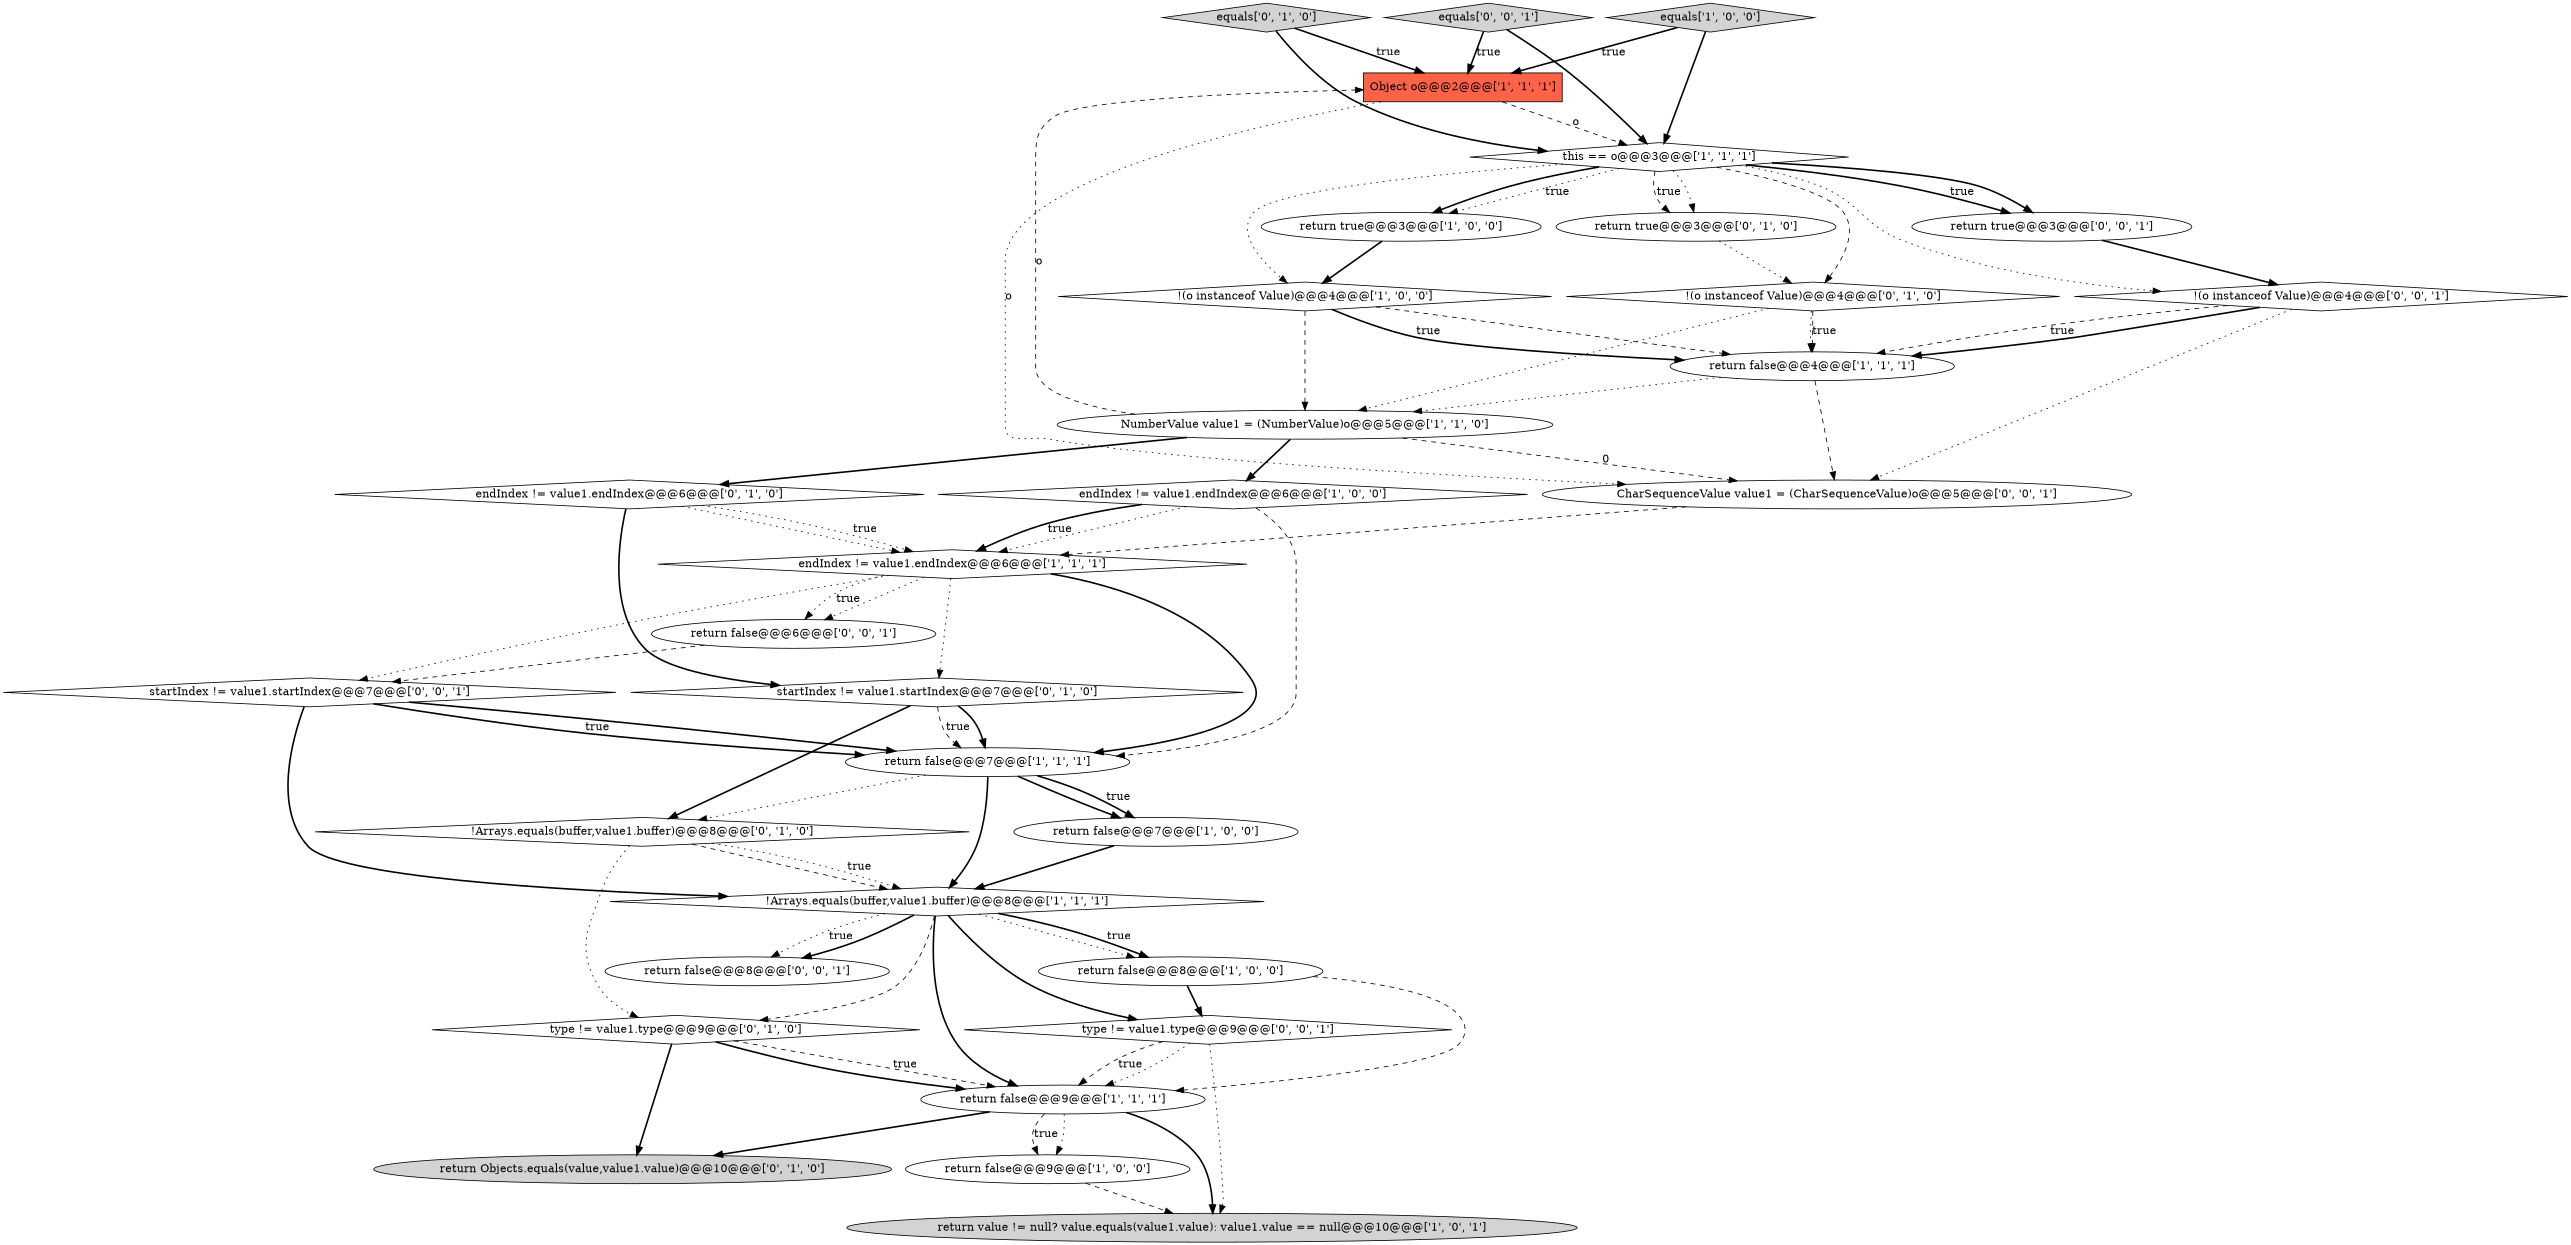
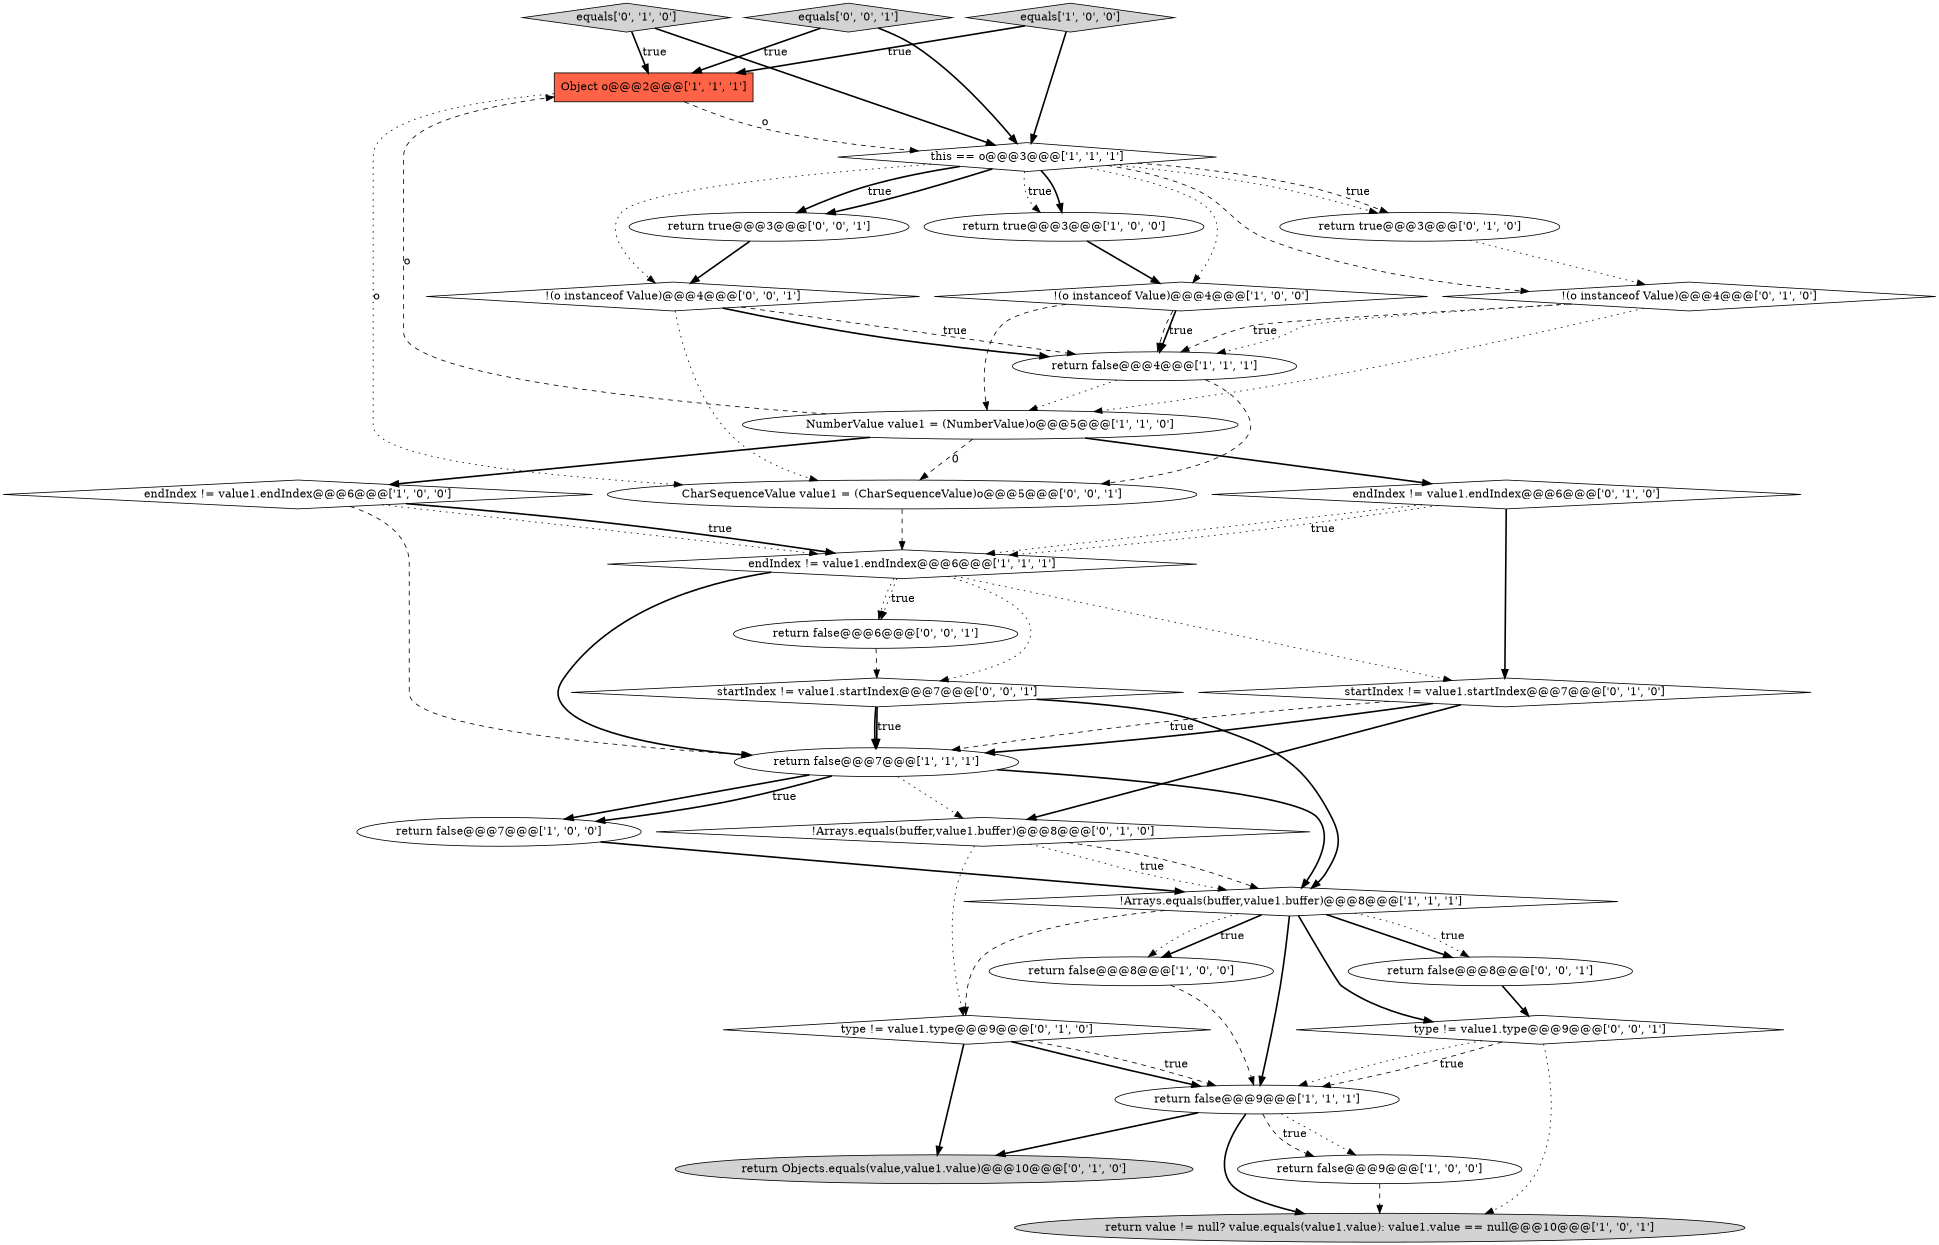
(1193, 997) -> (1513, 998)
